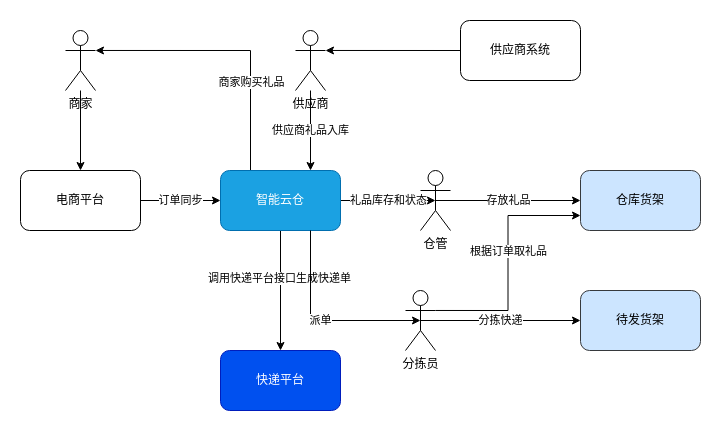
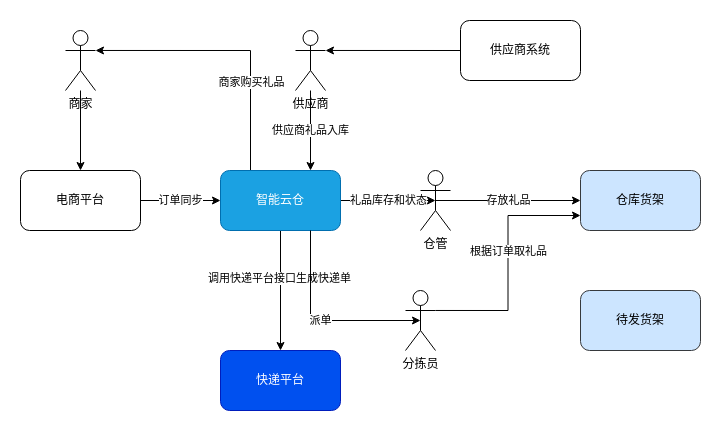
(498, 321) -> none
